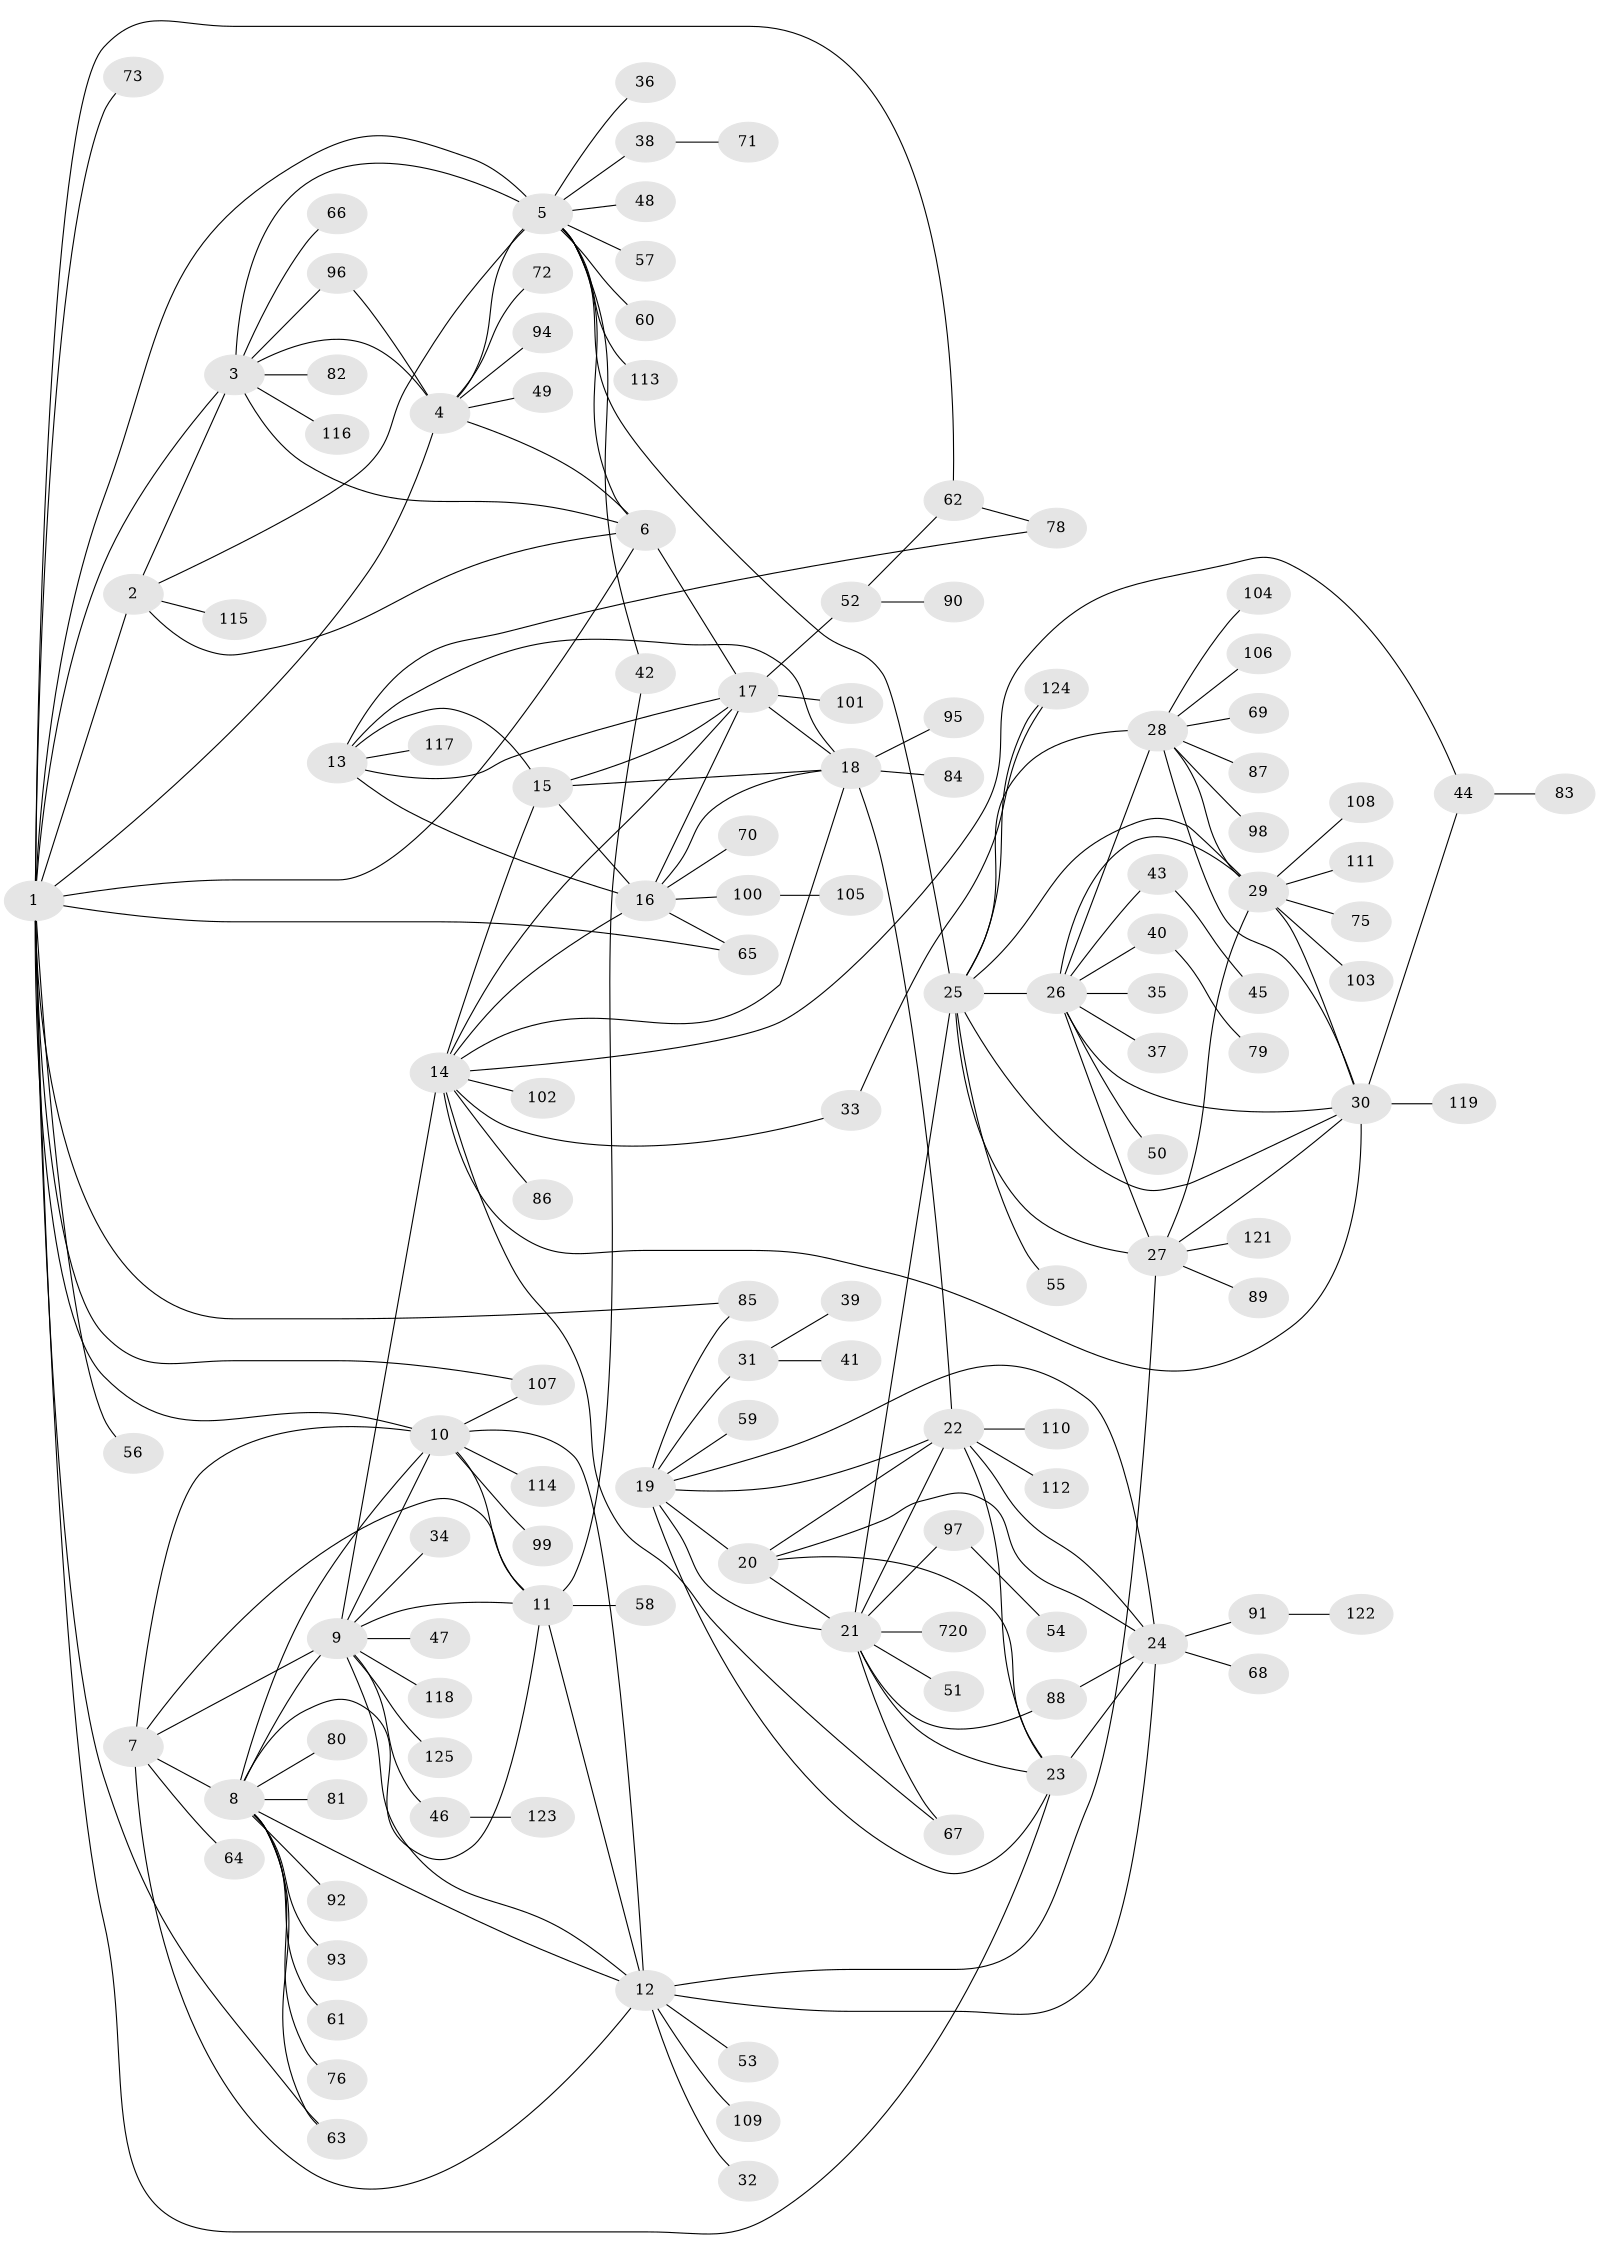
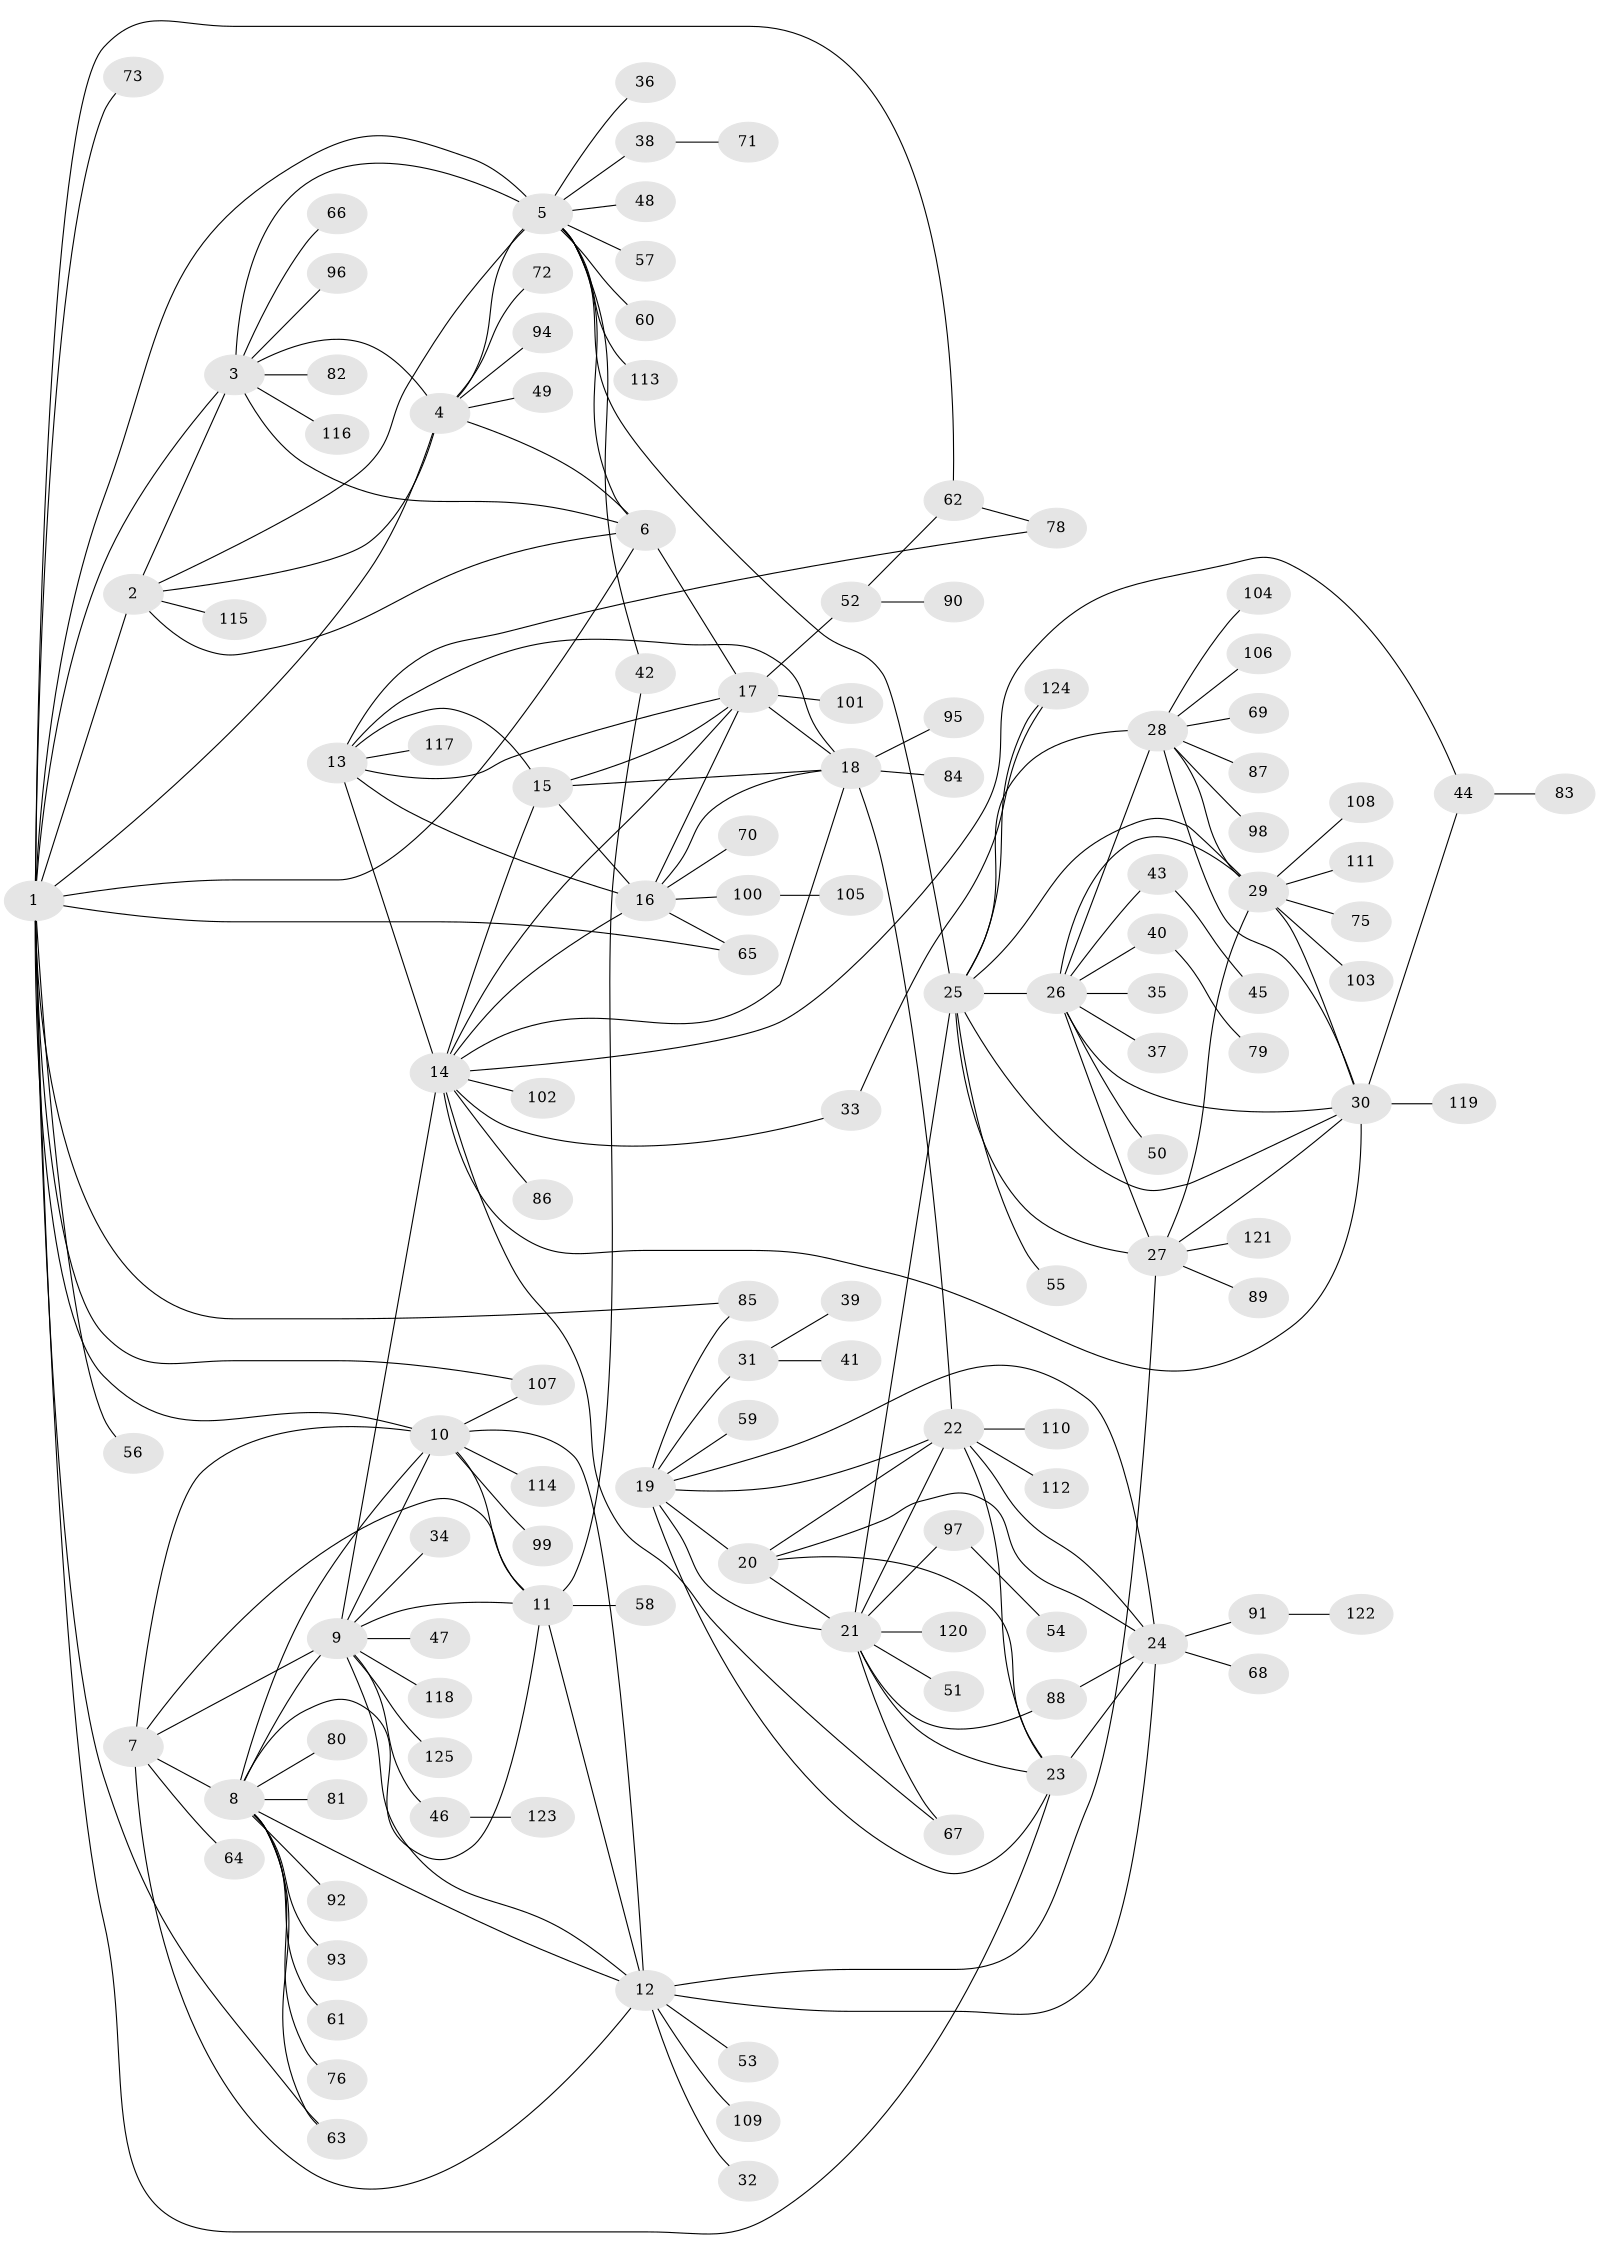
(392, 341) -> (331, 559)
none -> (386, 911)
(954, 1632) -> (954, 1632)
